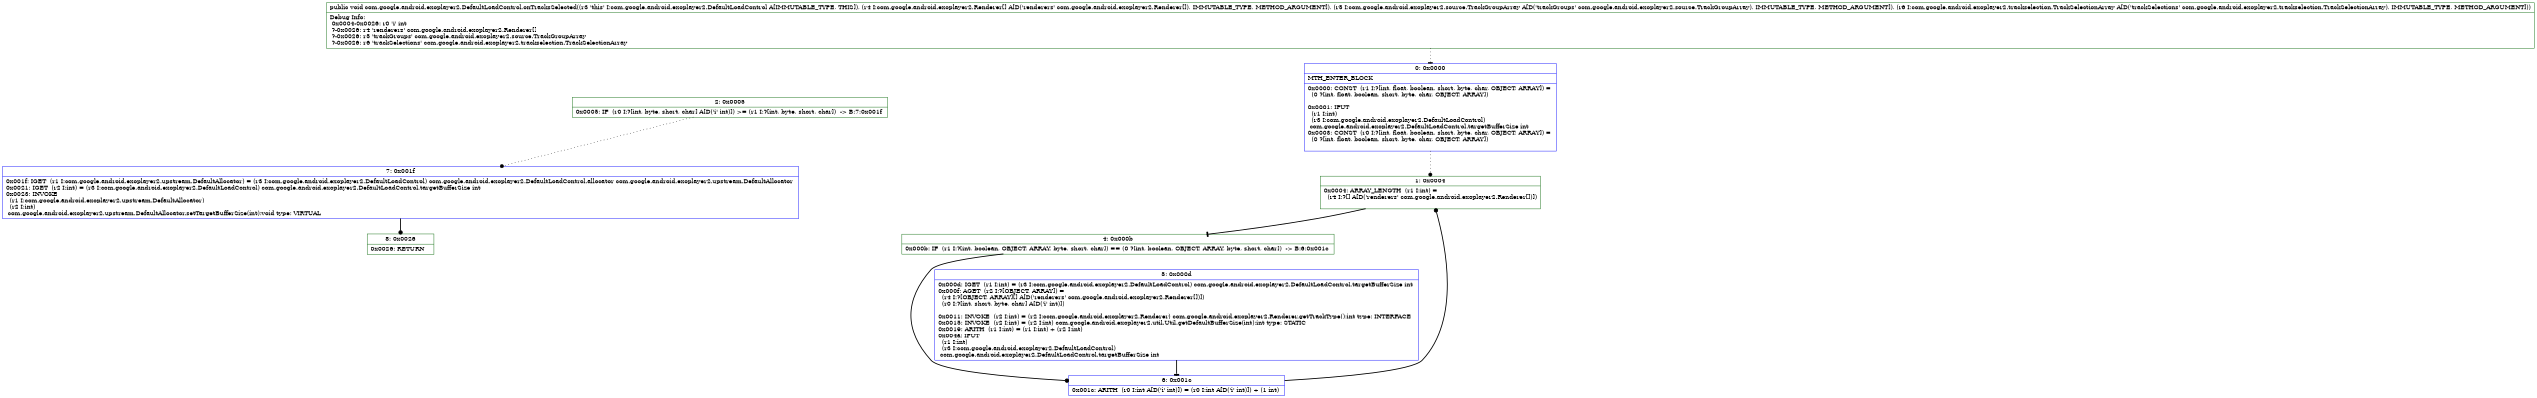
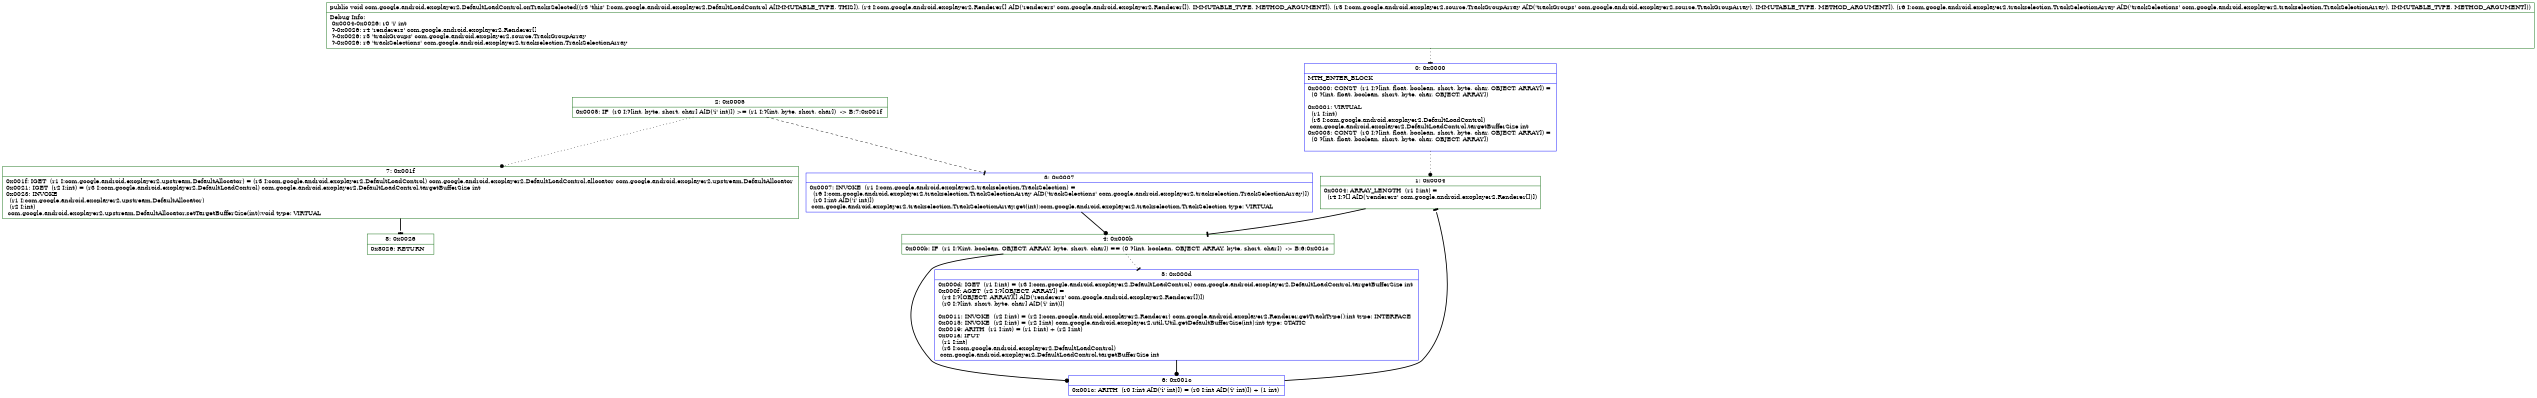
(1330, 108) -> (1337, 108)
(401, 193) -> (401, 193)
none -> (1059, 193)
(401, 225) -> (401, 225)
(401, 249) -> (401, 249)
none -> (1132, 261)
(961, 336) -> (961, 336)
(1427, 354) -> (1427, 354)
(1177, 367) -> (1177, 367)
